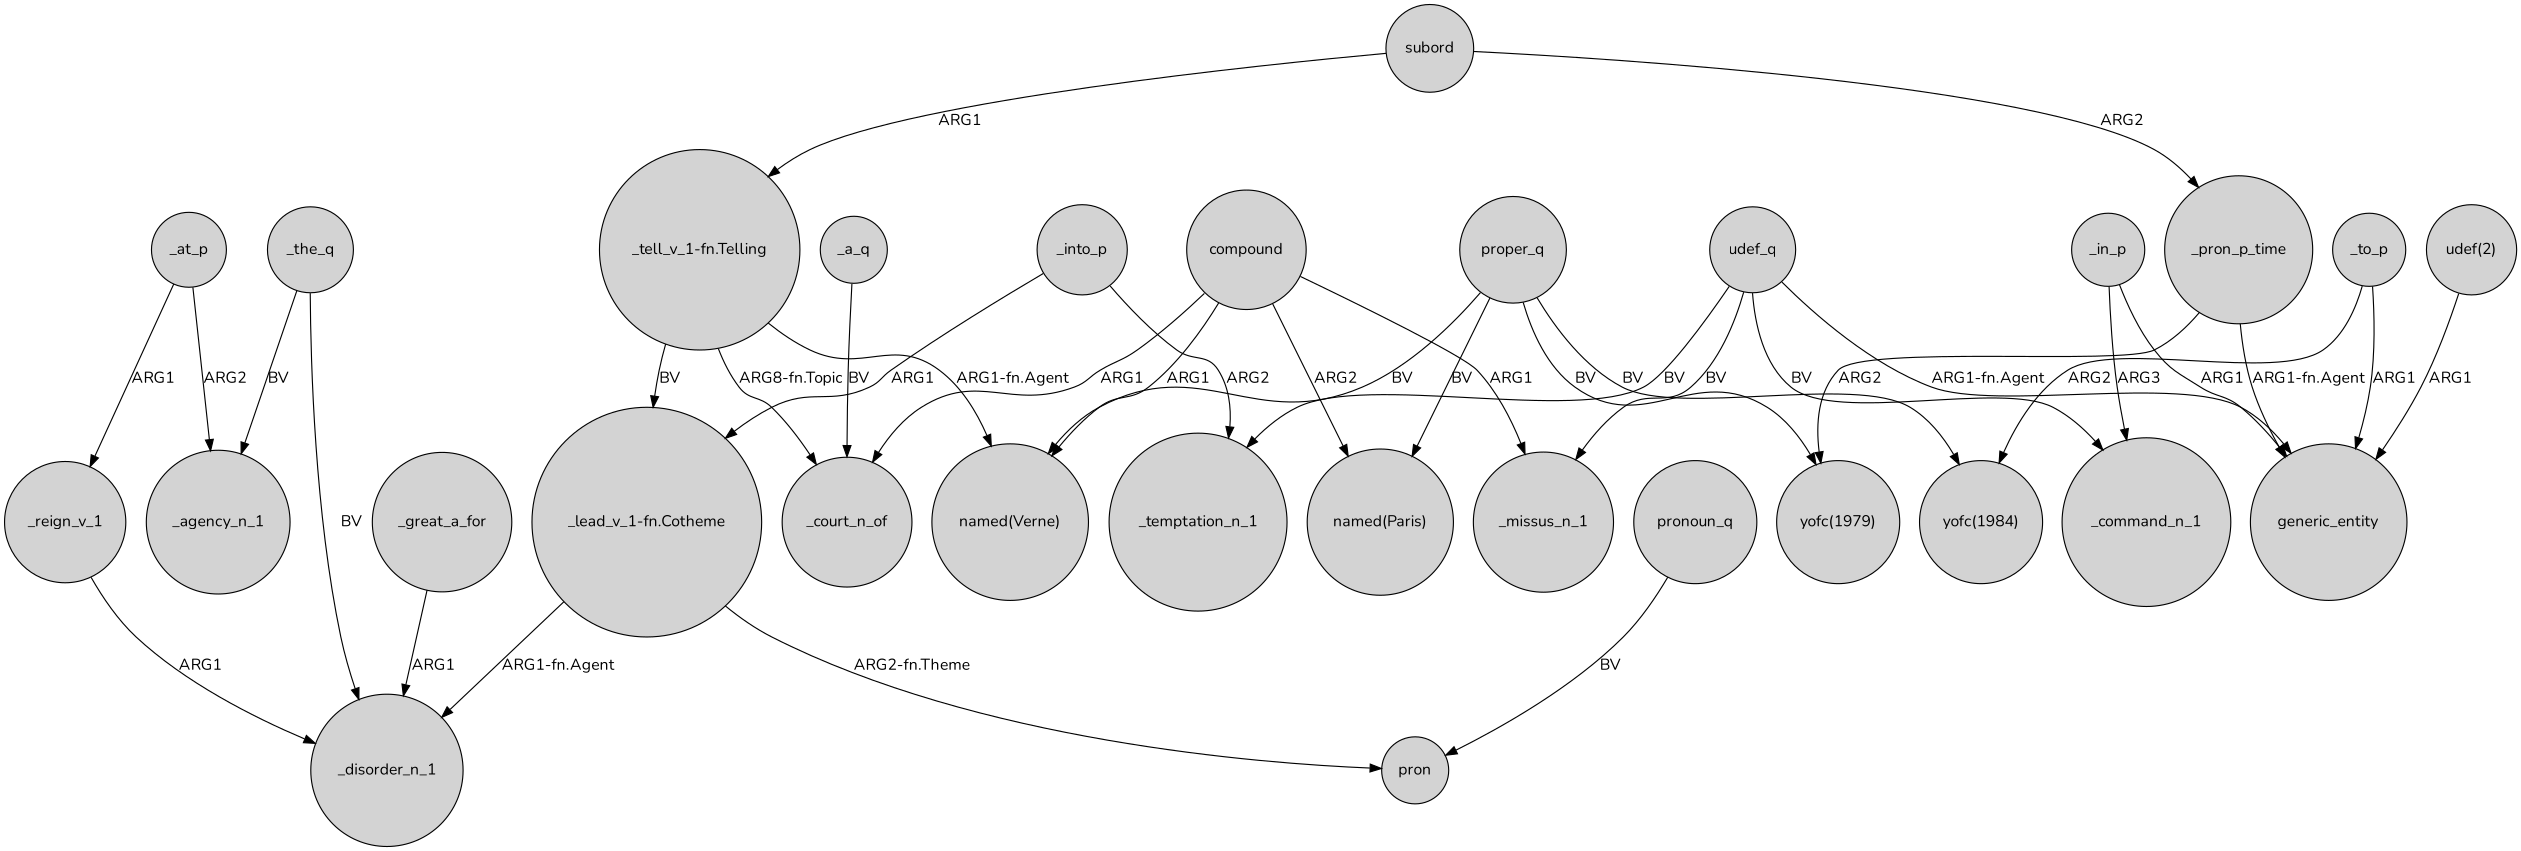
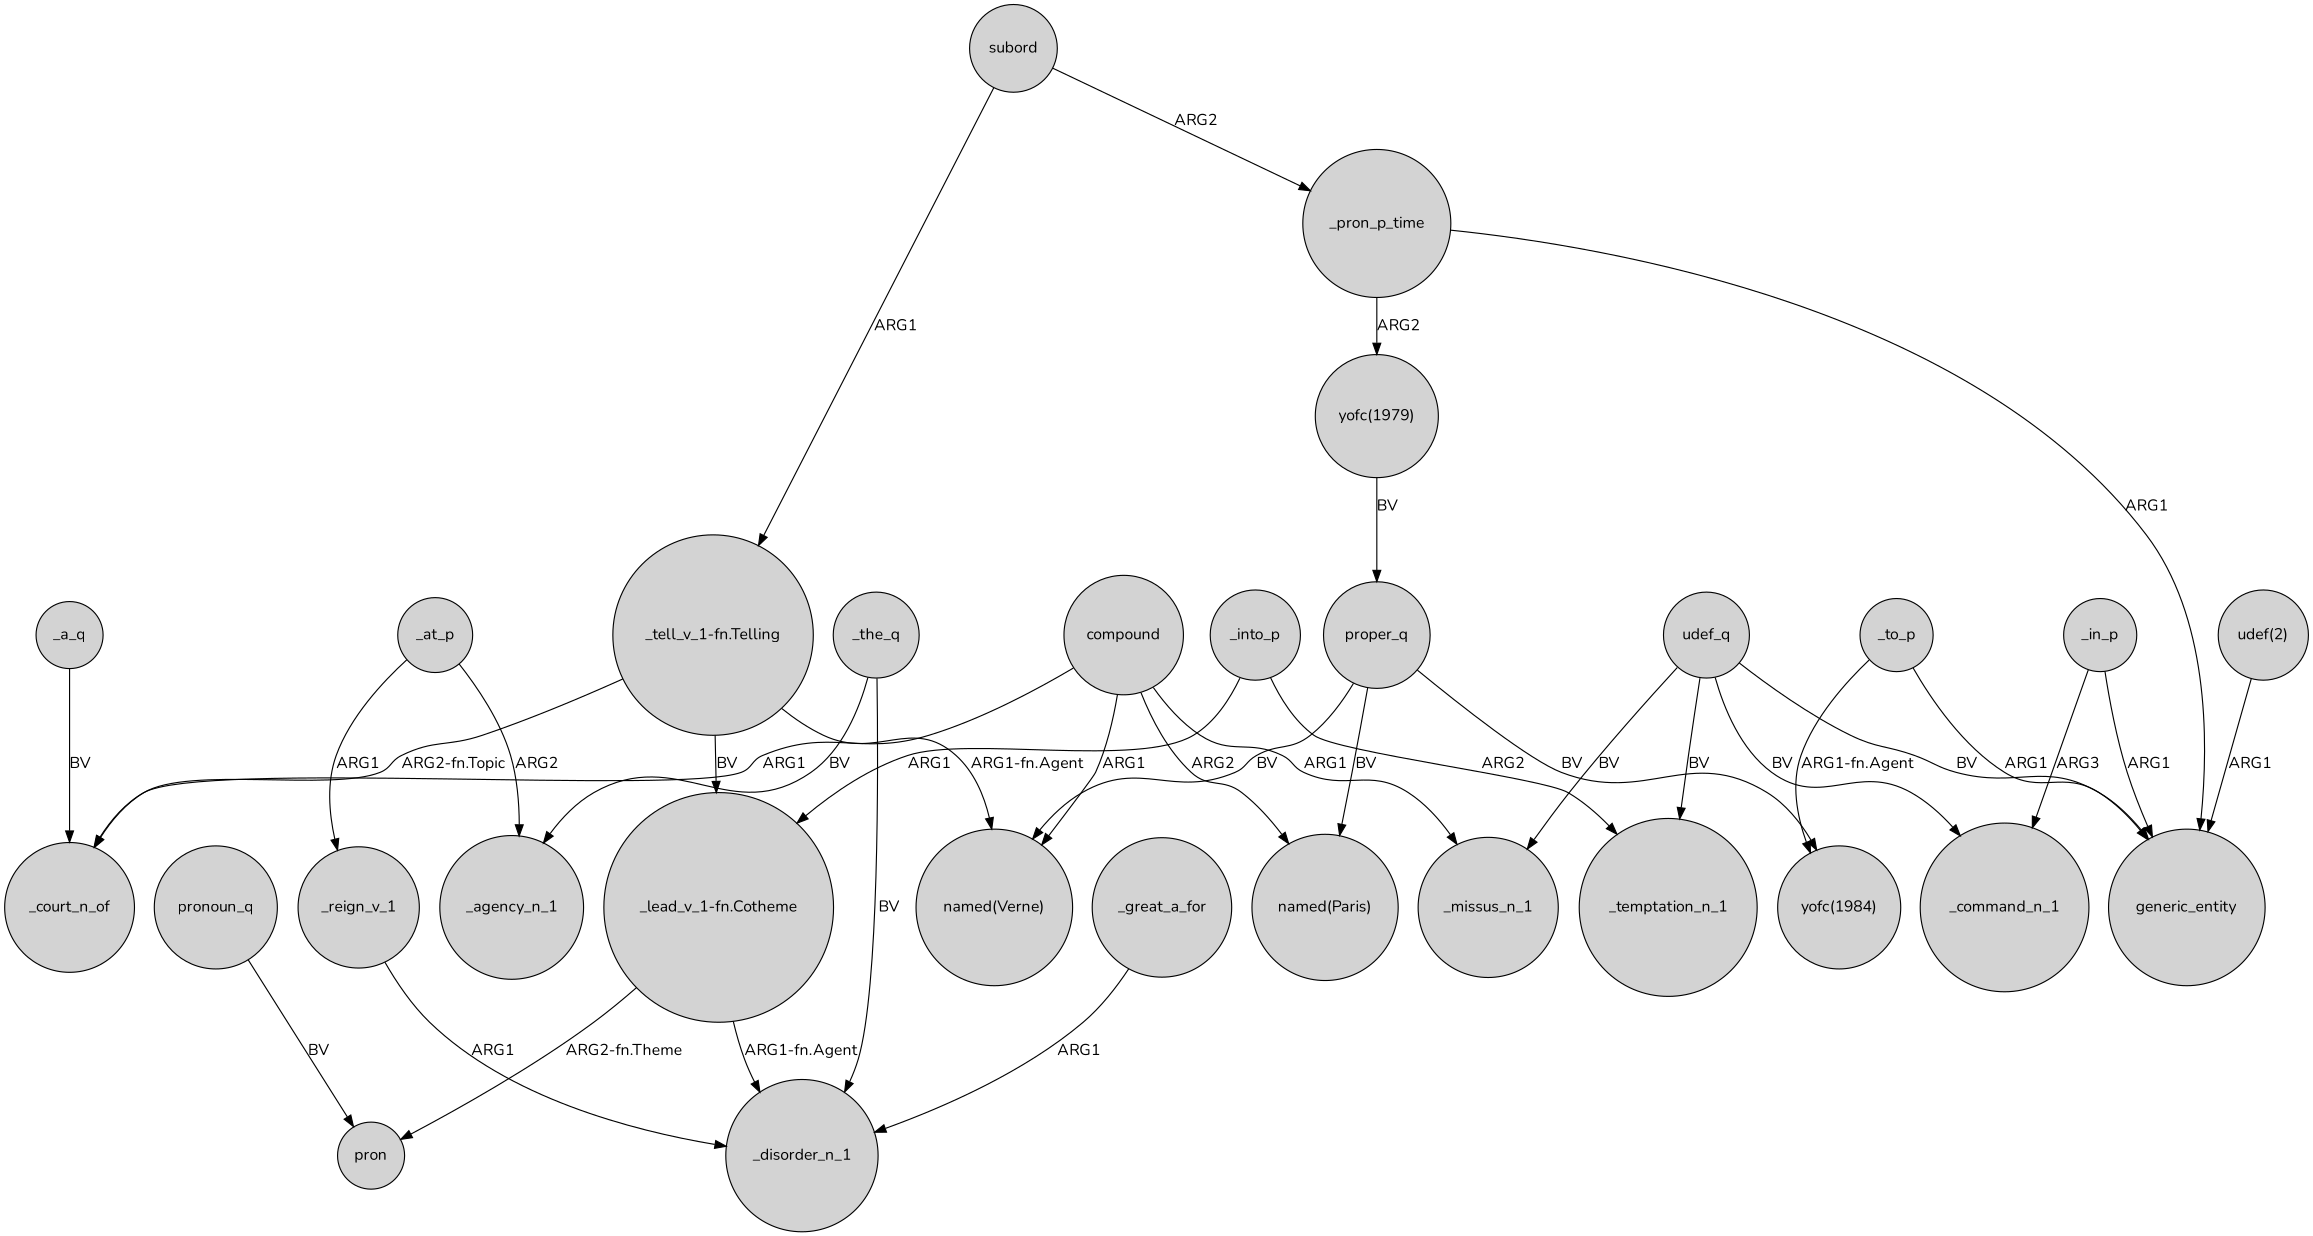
(791, 379) -> (454, 764)
(1988, 379) -> (1967, 764)
(2090, 379) -> (1858, 764)
(2309, 379) -> (2147, 506)
(1616, 404) -> (1377, 524)
